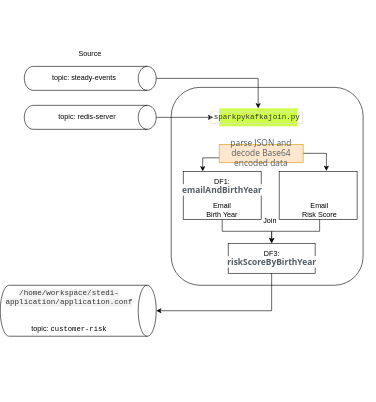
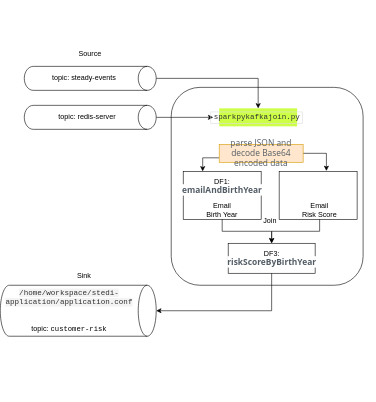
none -> (84, 276)
